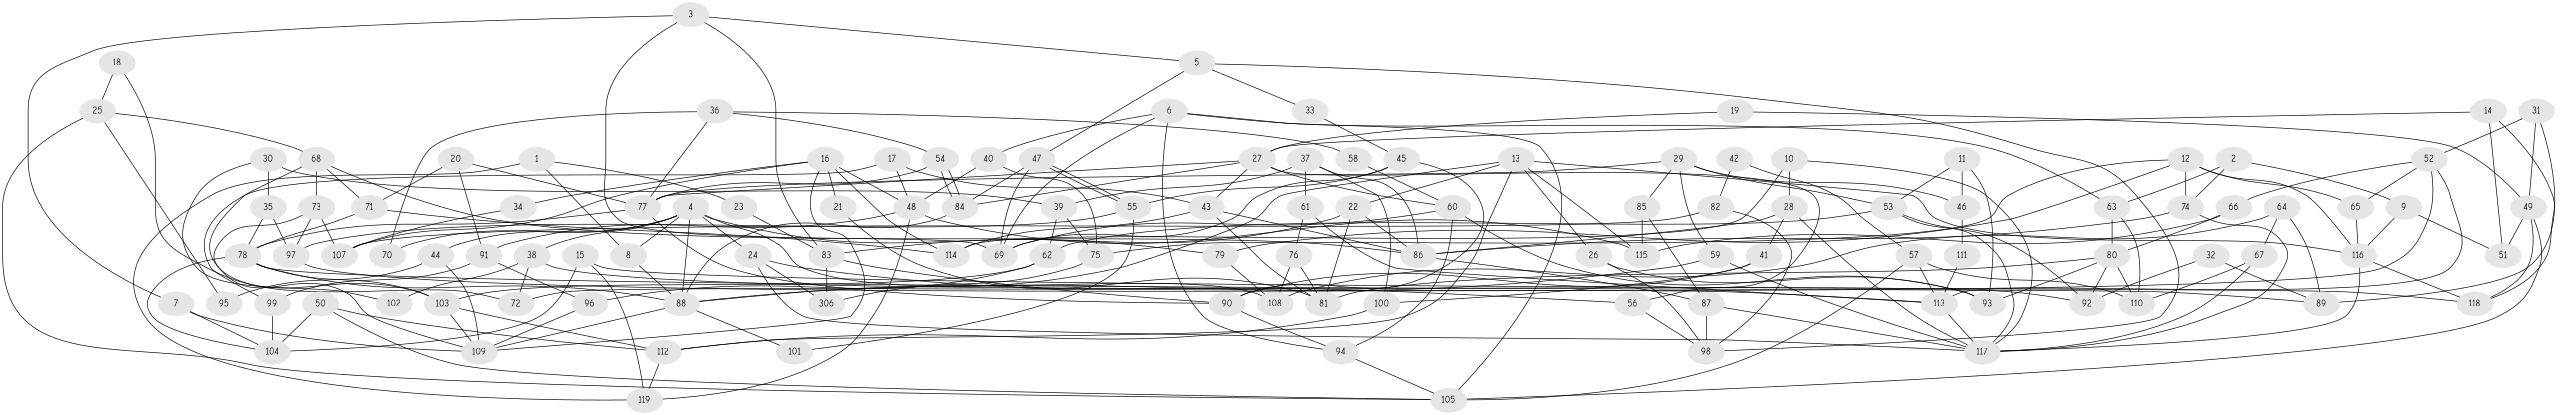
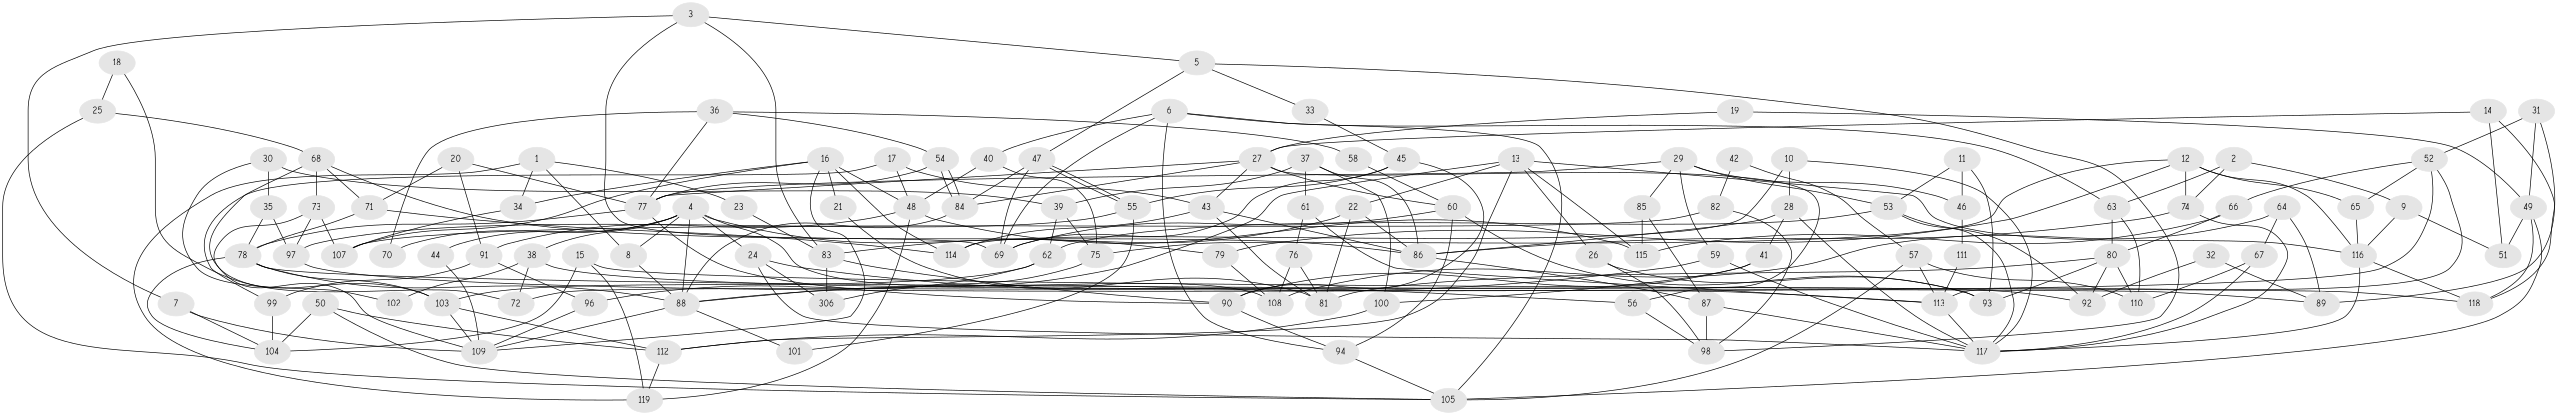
none -> (528, 183)
(224, 304) -> none
